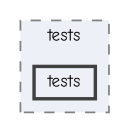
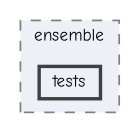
(65, 37) -> (70, 37)
